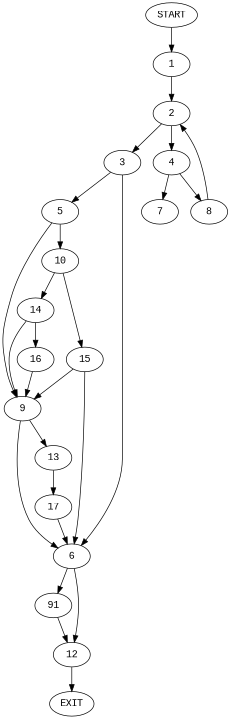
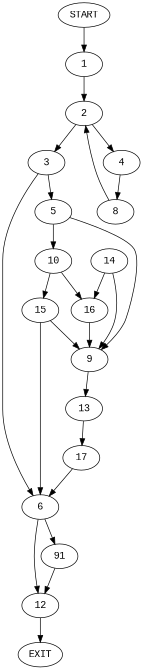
(160, 212) -> none
(49, 283) -> (69, 283)
(19, 488) -> none
